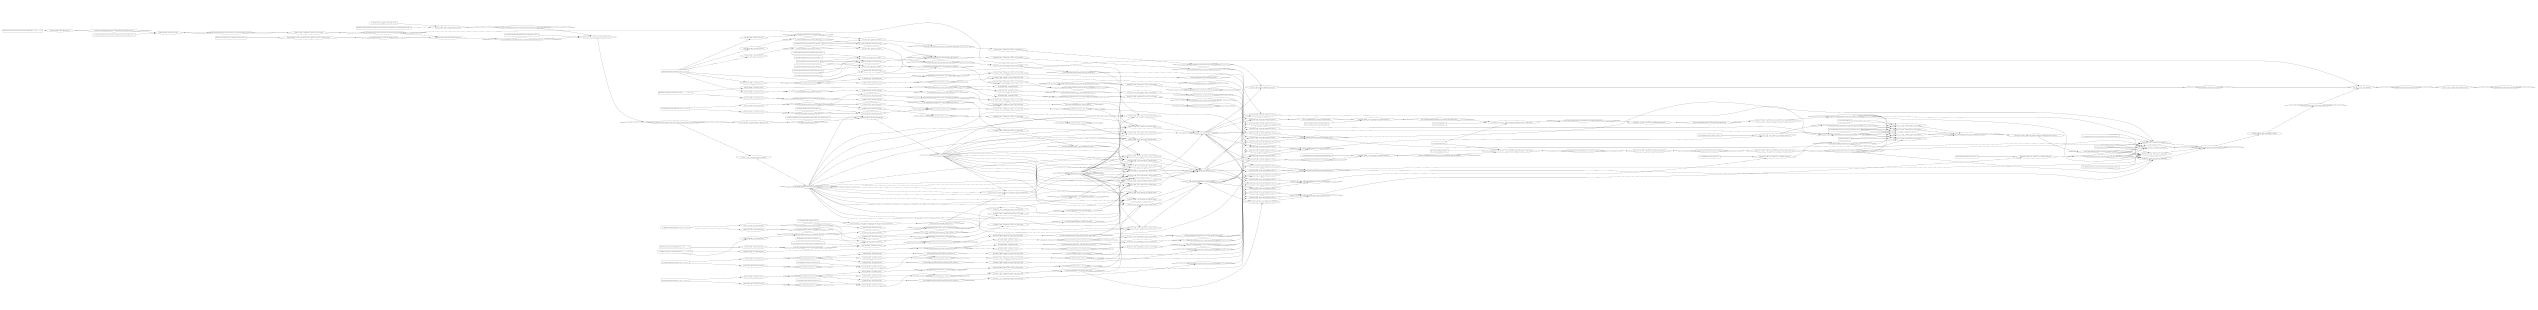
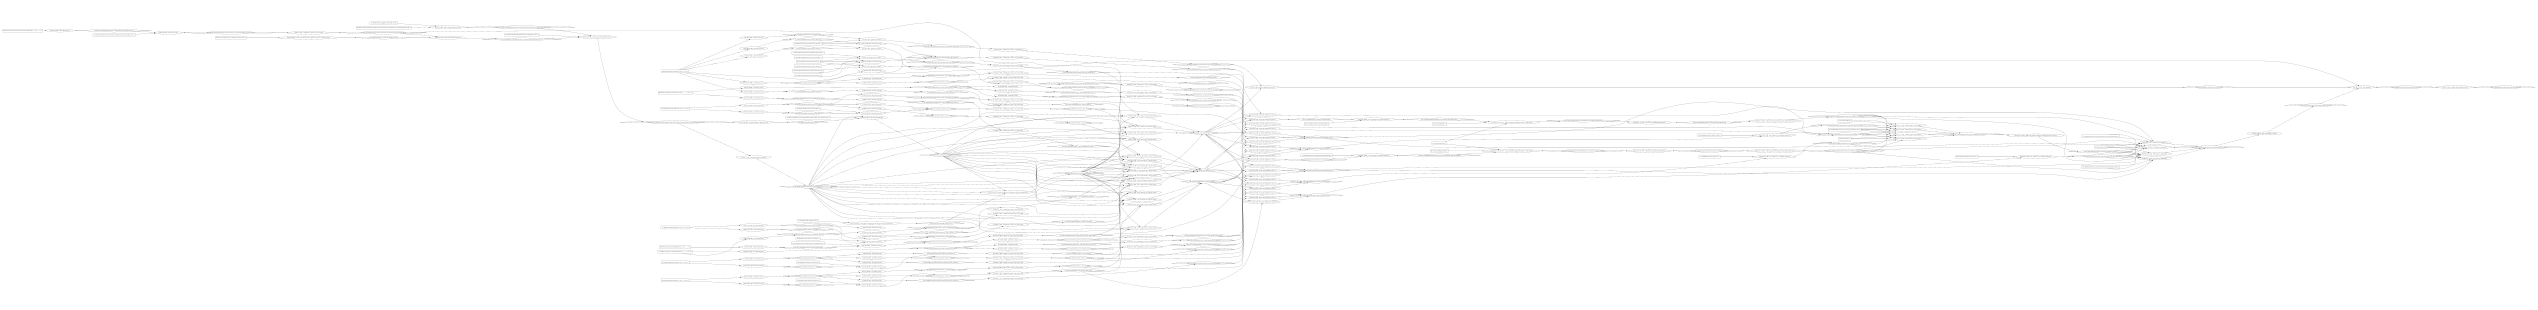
(1078, 211) -> none
